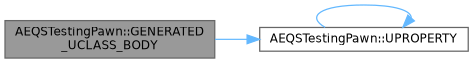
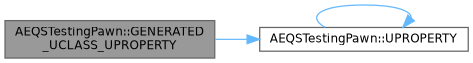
(110, 39) -> (110, 39)
